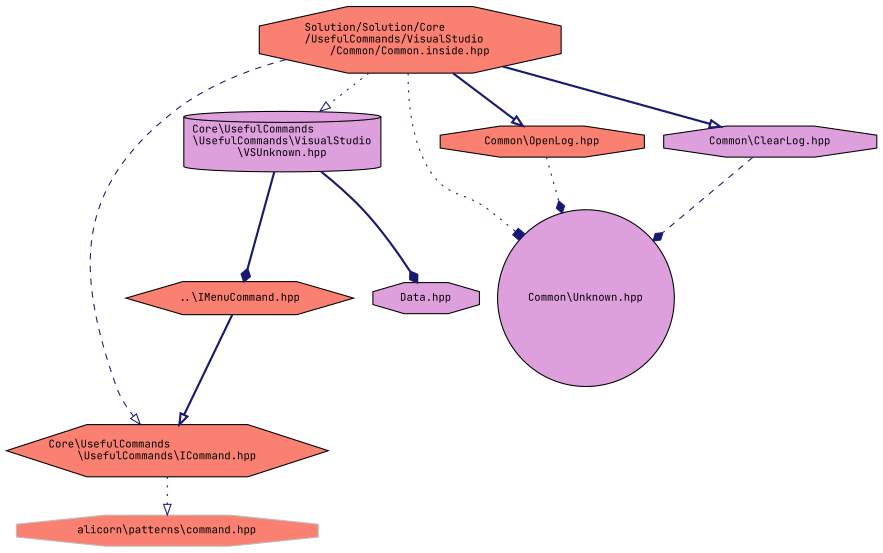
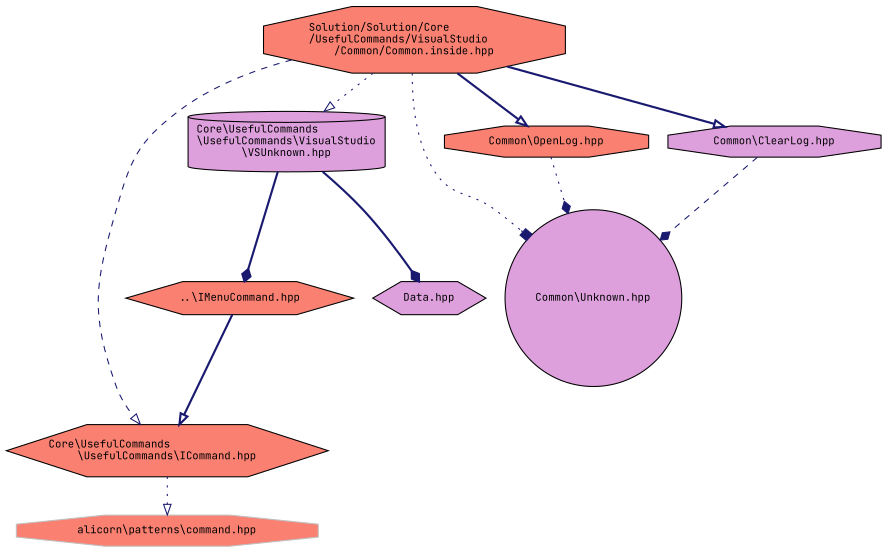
(426, 298) -> (429, 298)
